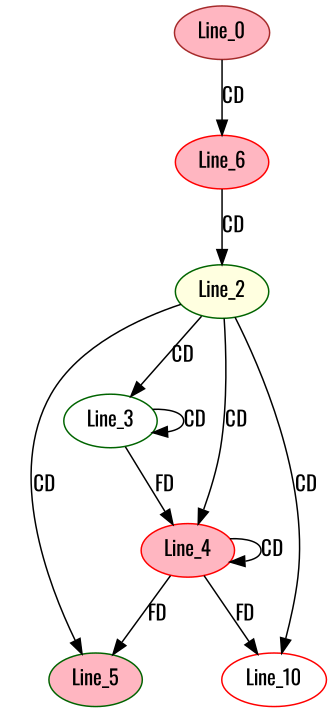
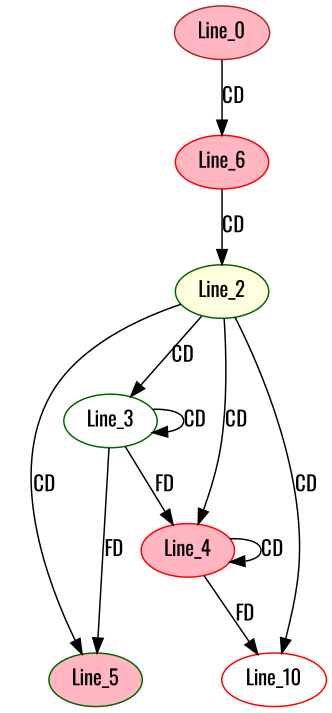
(146, 609) -> (103, 543)
